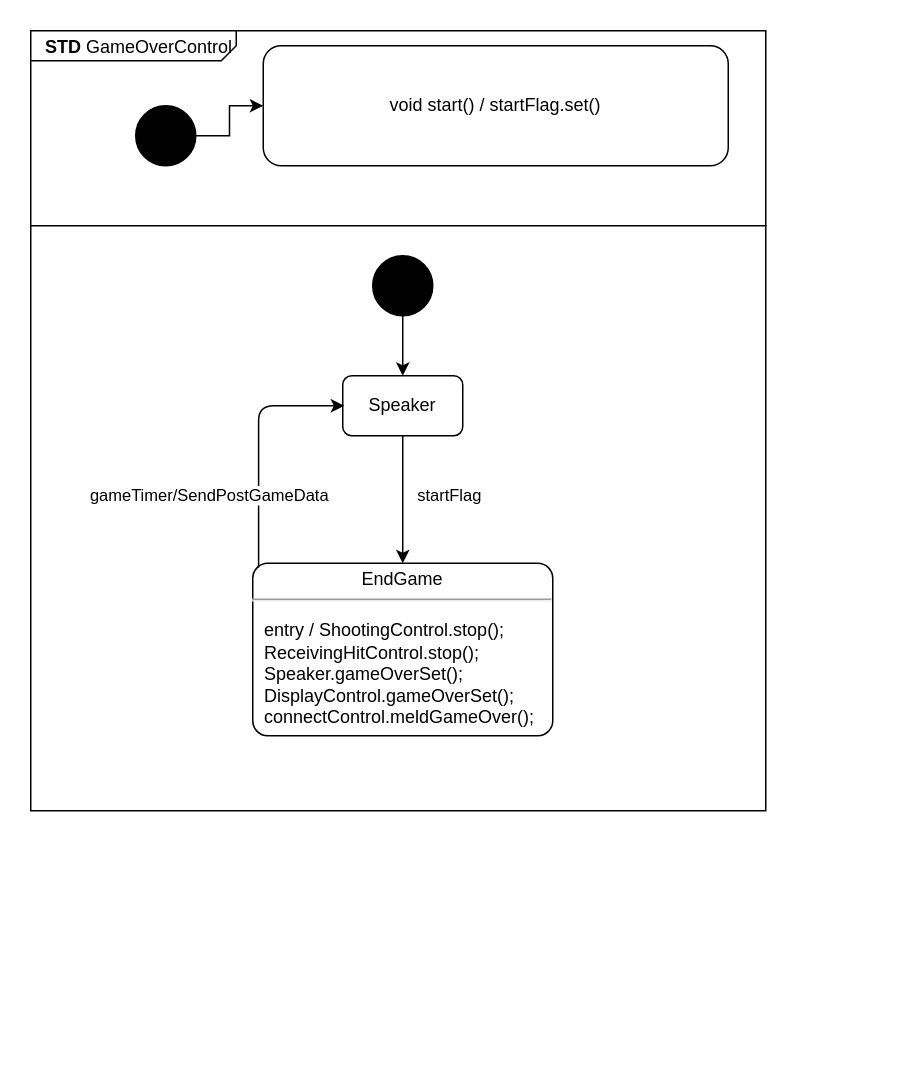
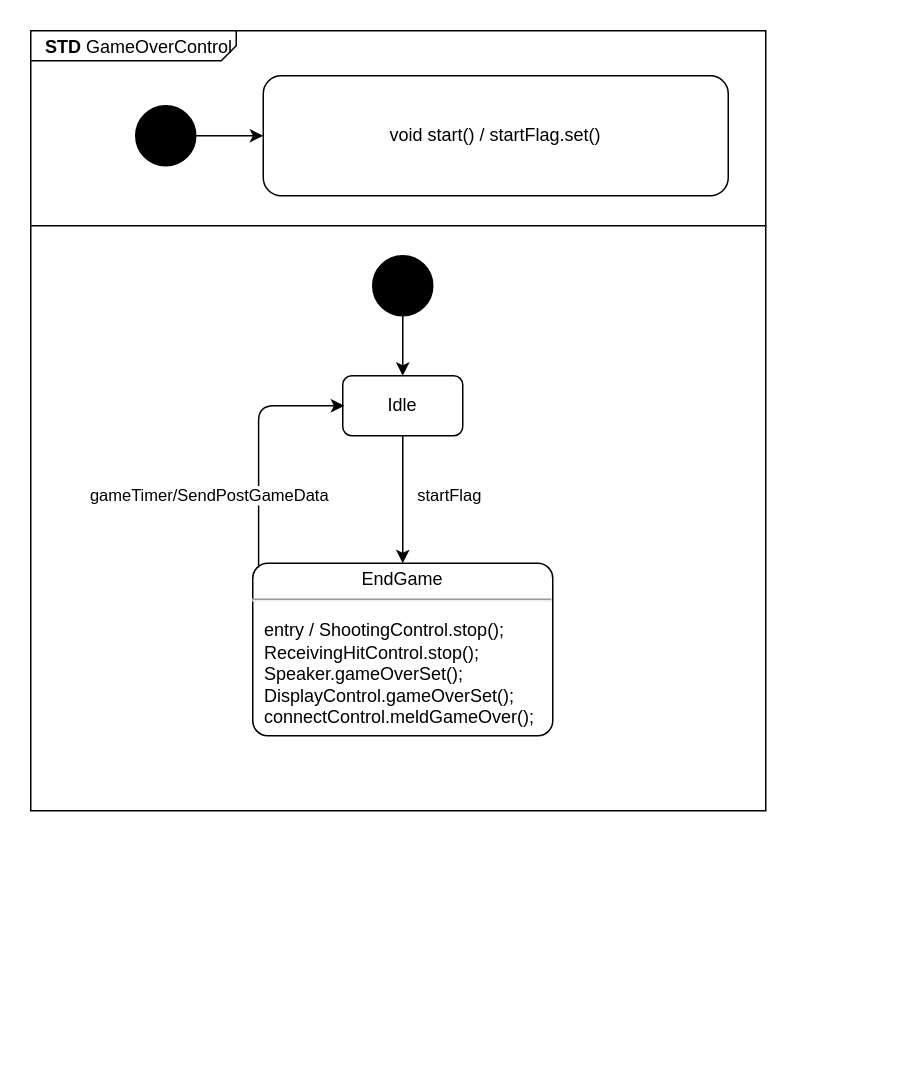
(496, 106) -> (496, 136)
(403, 406) -> (403, 406)
